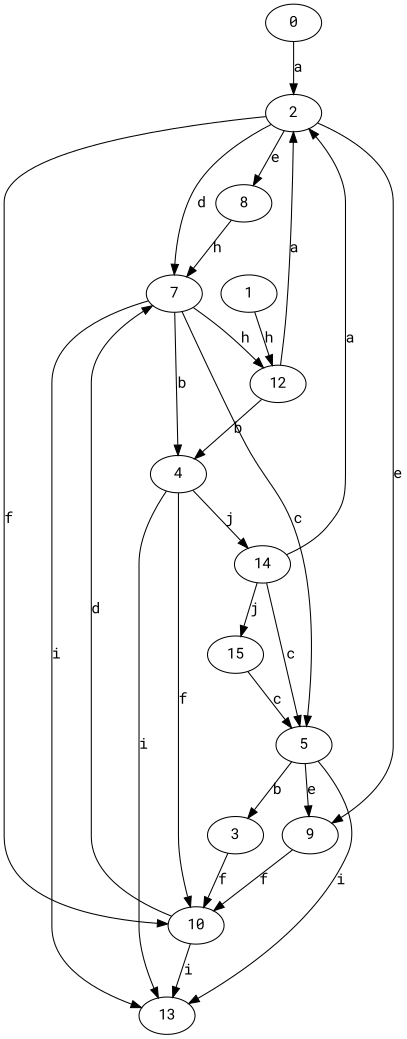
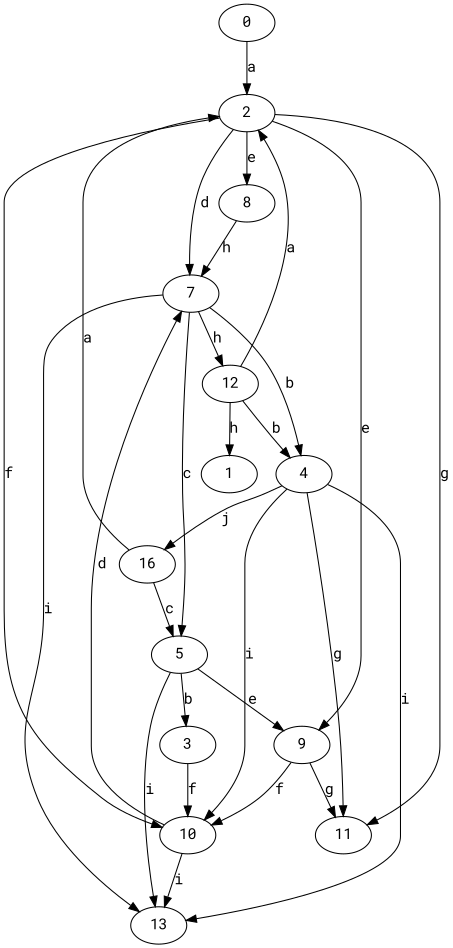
(262, 334) -> (230, 424)
(262, 564) -> (147, 564)
(236, 655) -> none
(183, 700) -> (250, 655)
none -> (343, 835)
